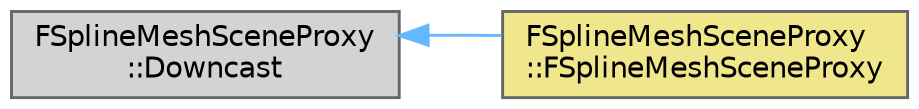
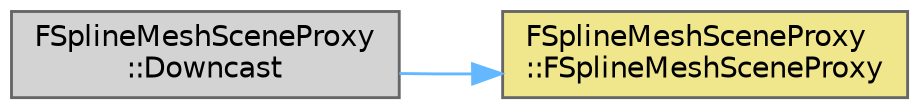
(465, 35) -> (436, 74)
